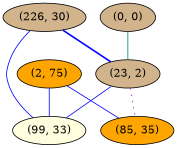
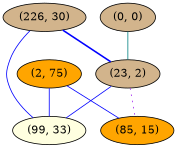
(137, 130) -> (137, 130)
